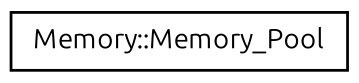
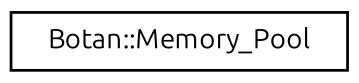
(179, 41) -> (179, 41)
